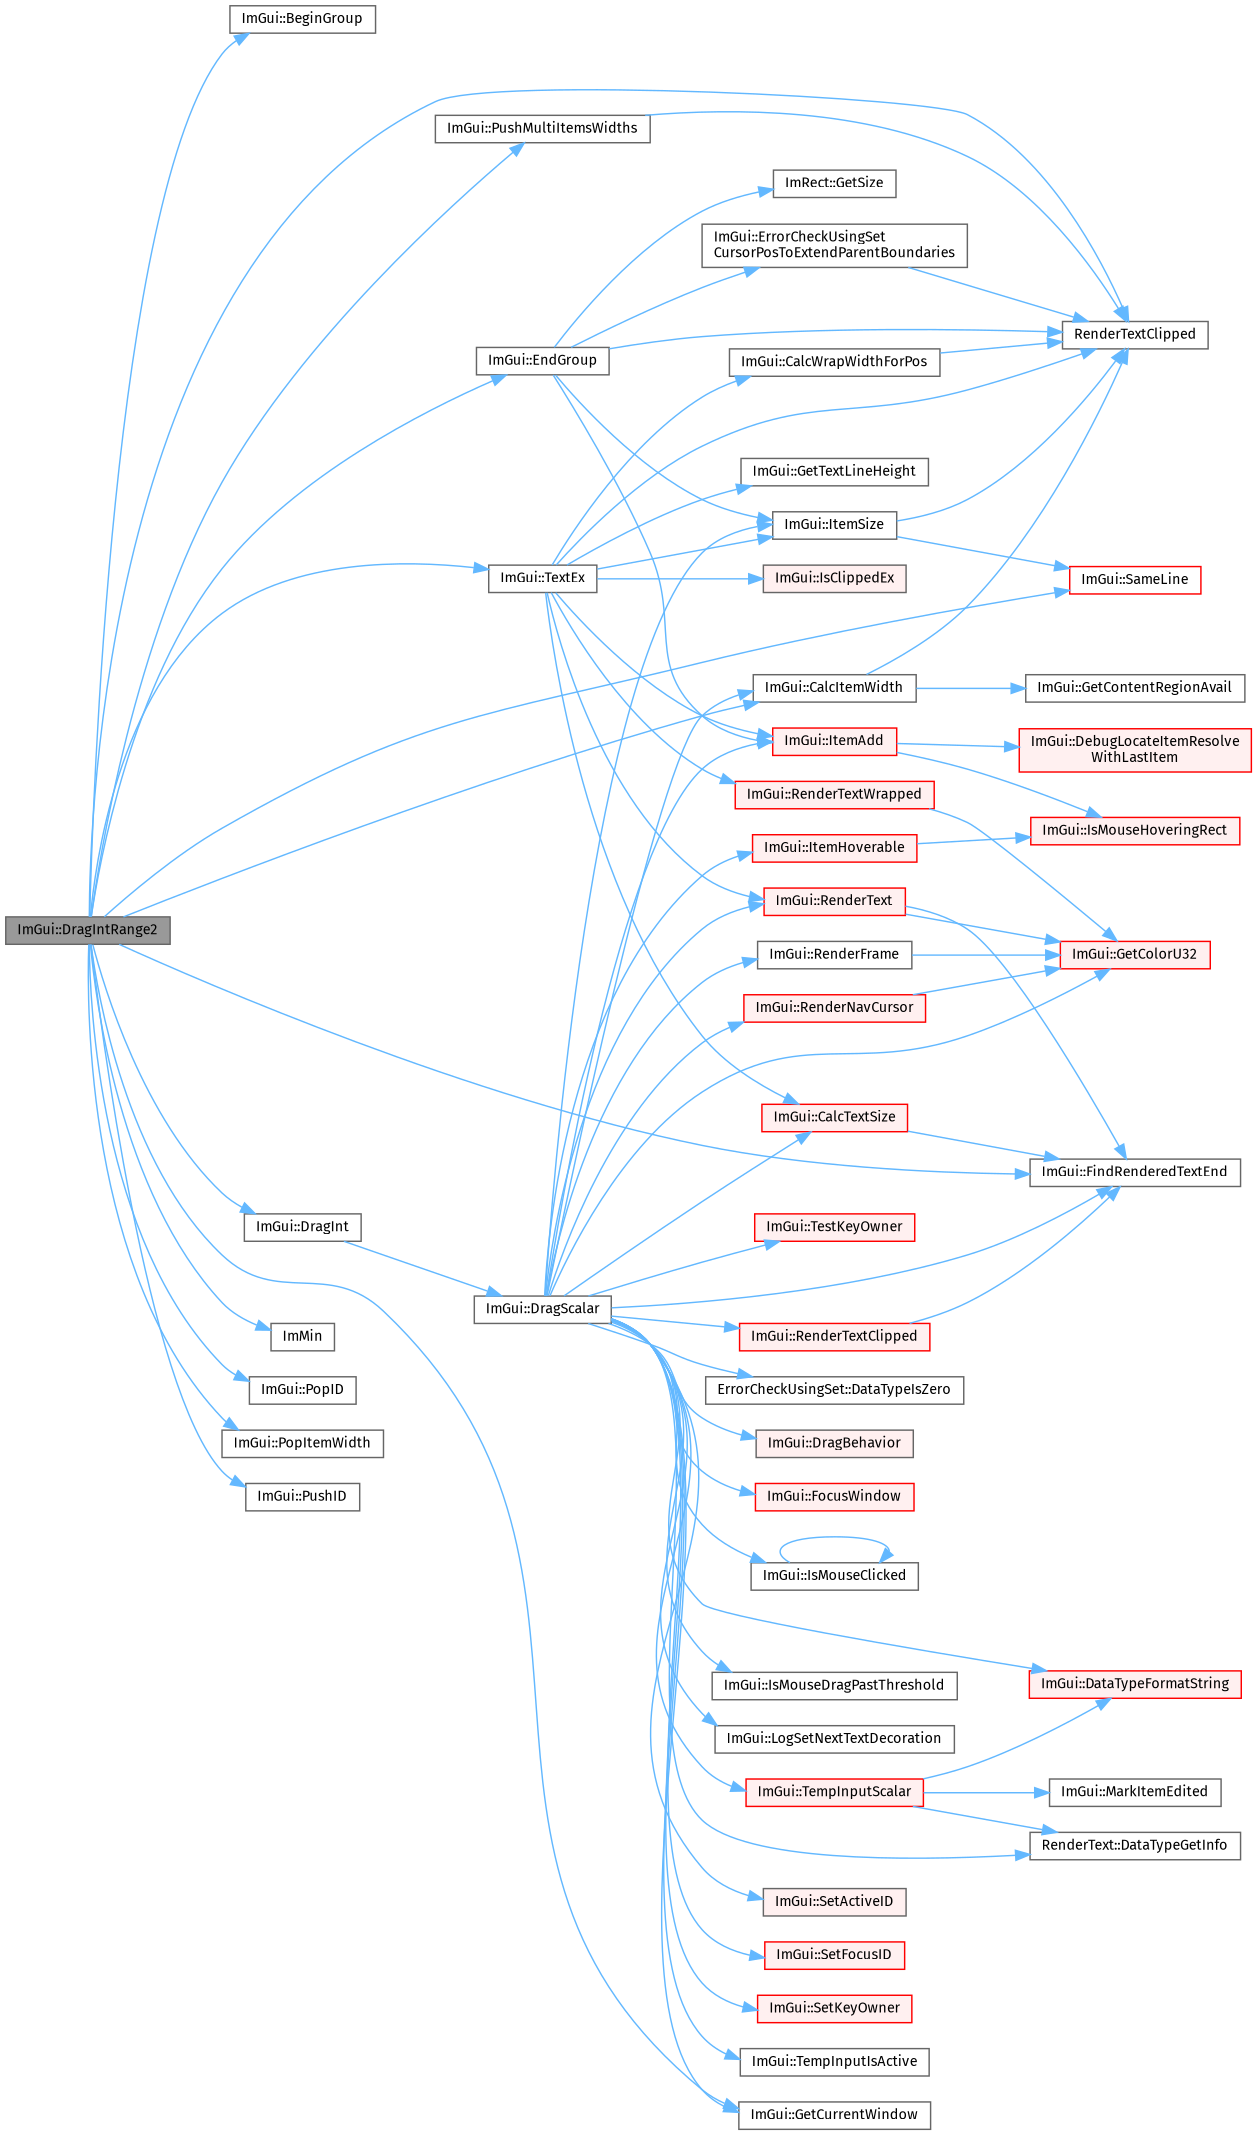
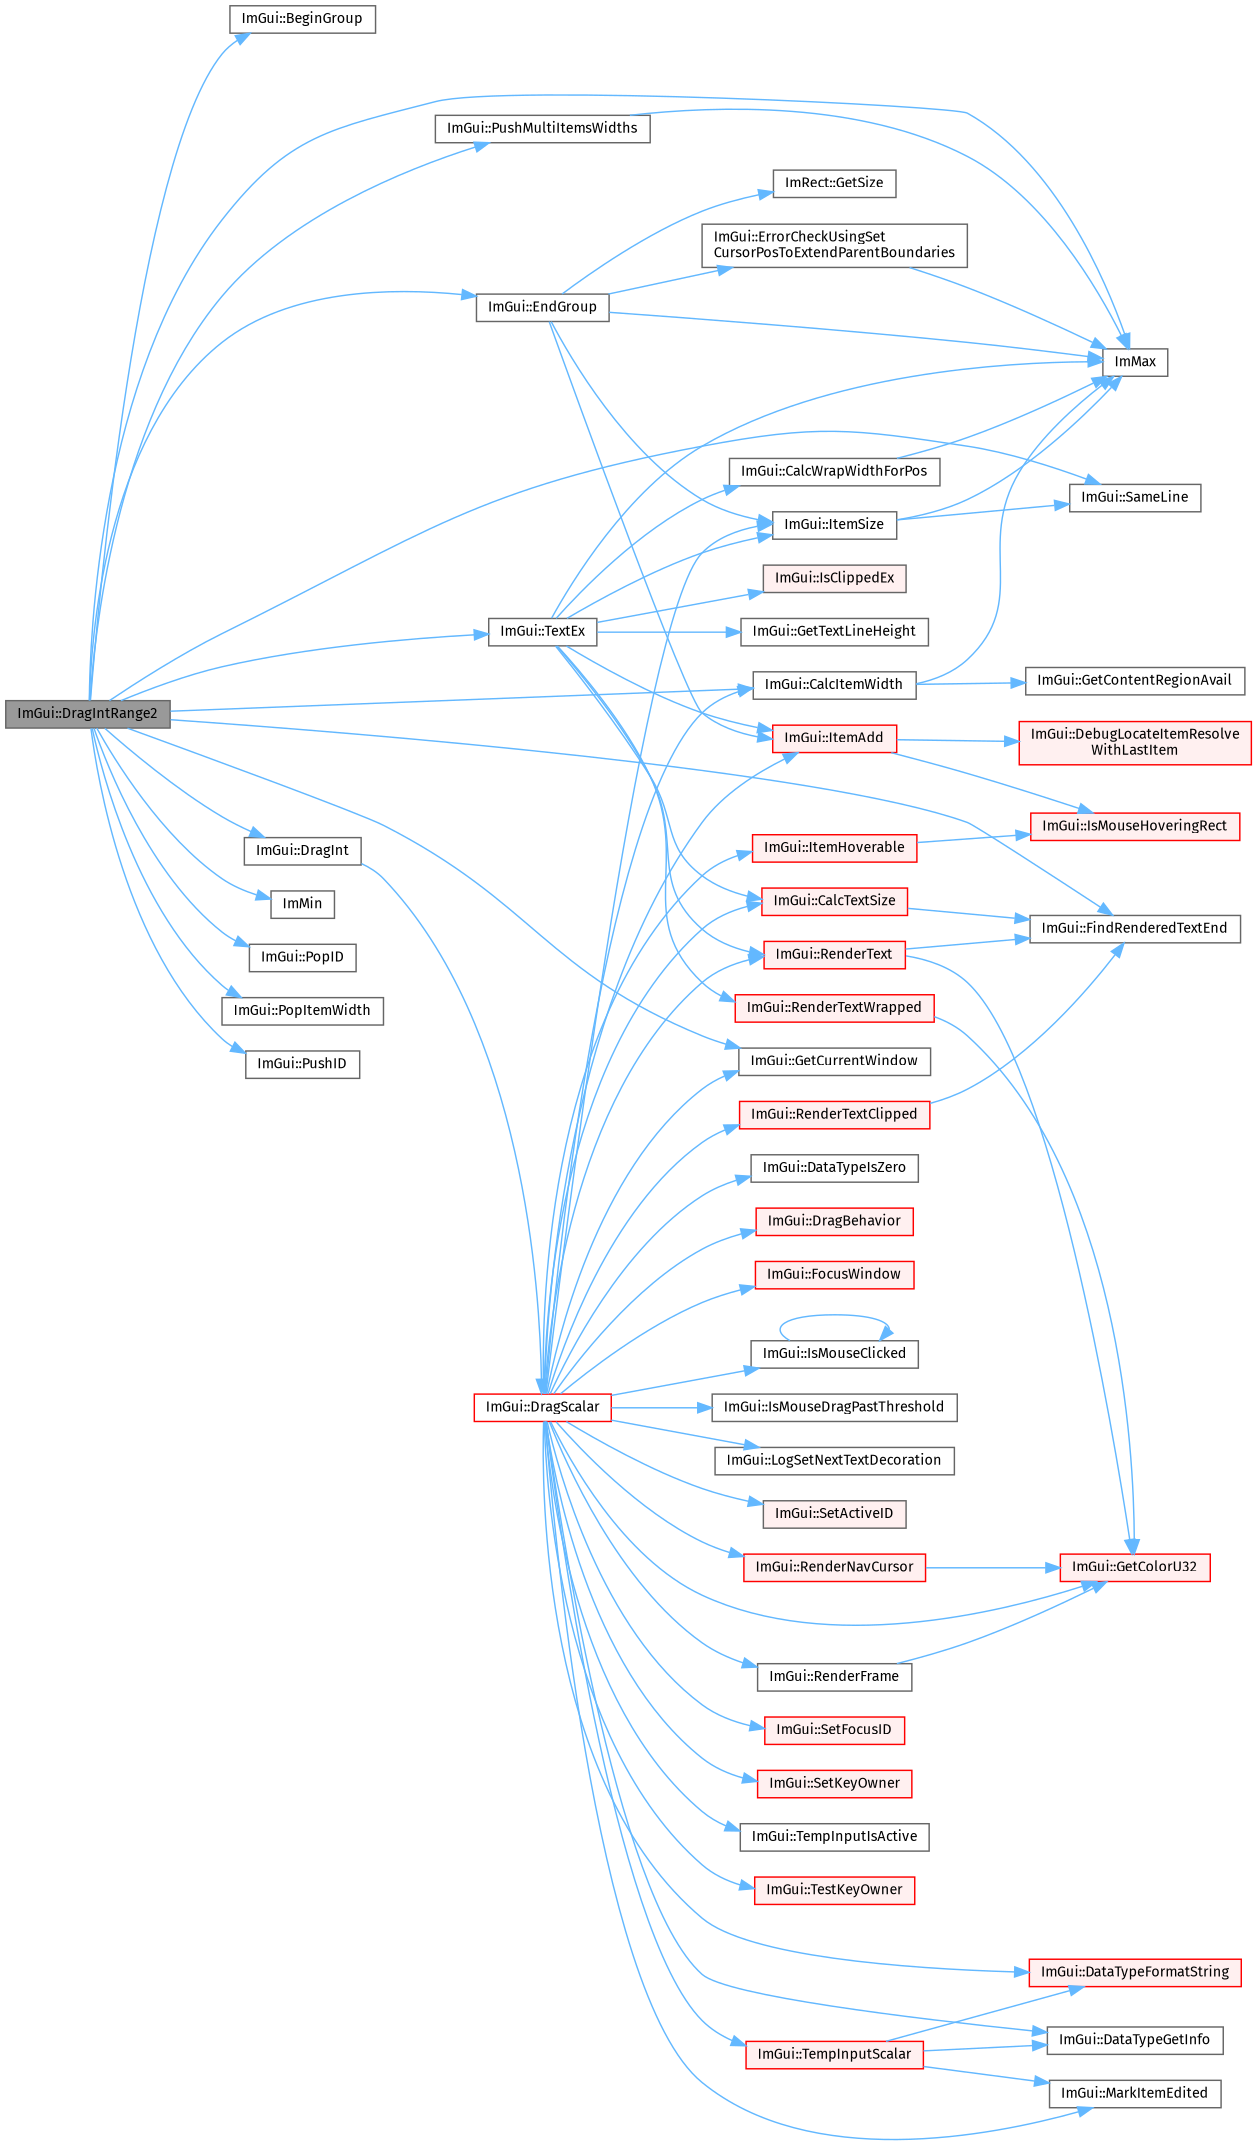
(1135, 335) -> (1135, 363)
(1135, 580) -> (1135, 498)
(863, 1280) -> (632, 1953)
(543, 1310) -> (543, 1408)
(835, 1390) -> (835, 1169)
(835, 1444) -> (835, 1222)
(1135, 1846) -> (1135, 2041)
